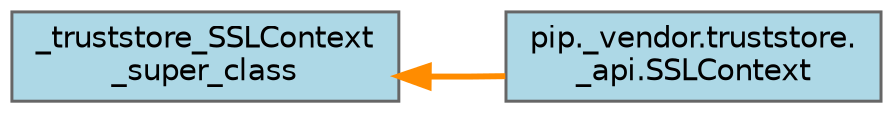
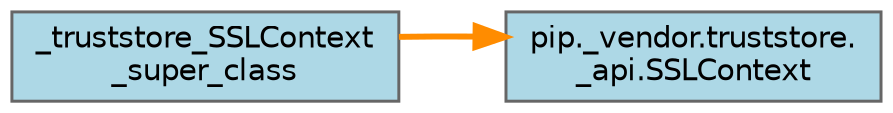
(467, 77) -> (437, 36)
